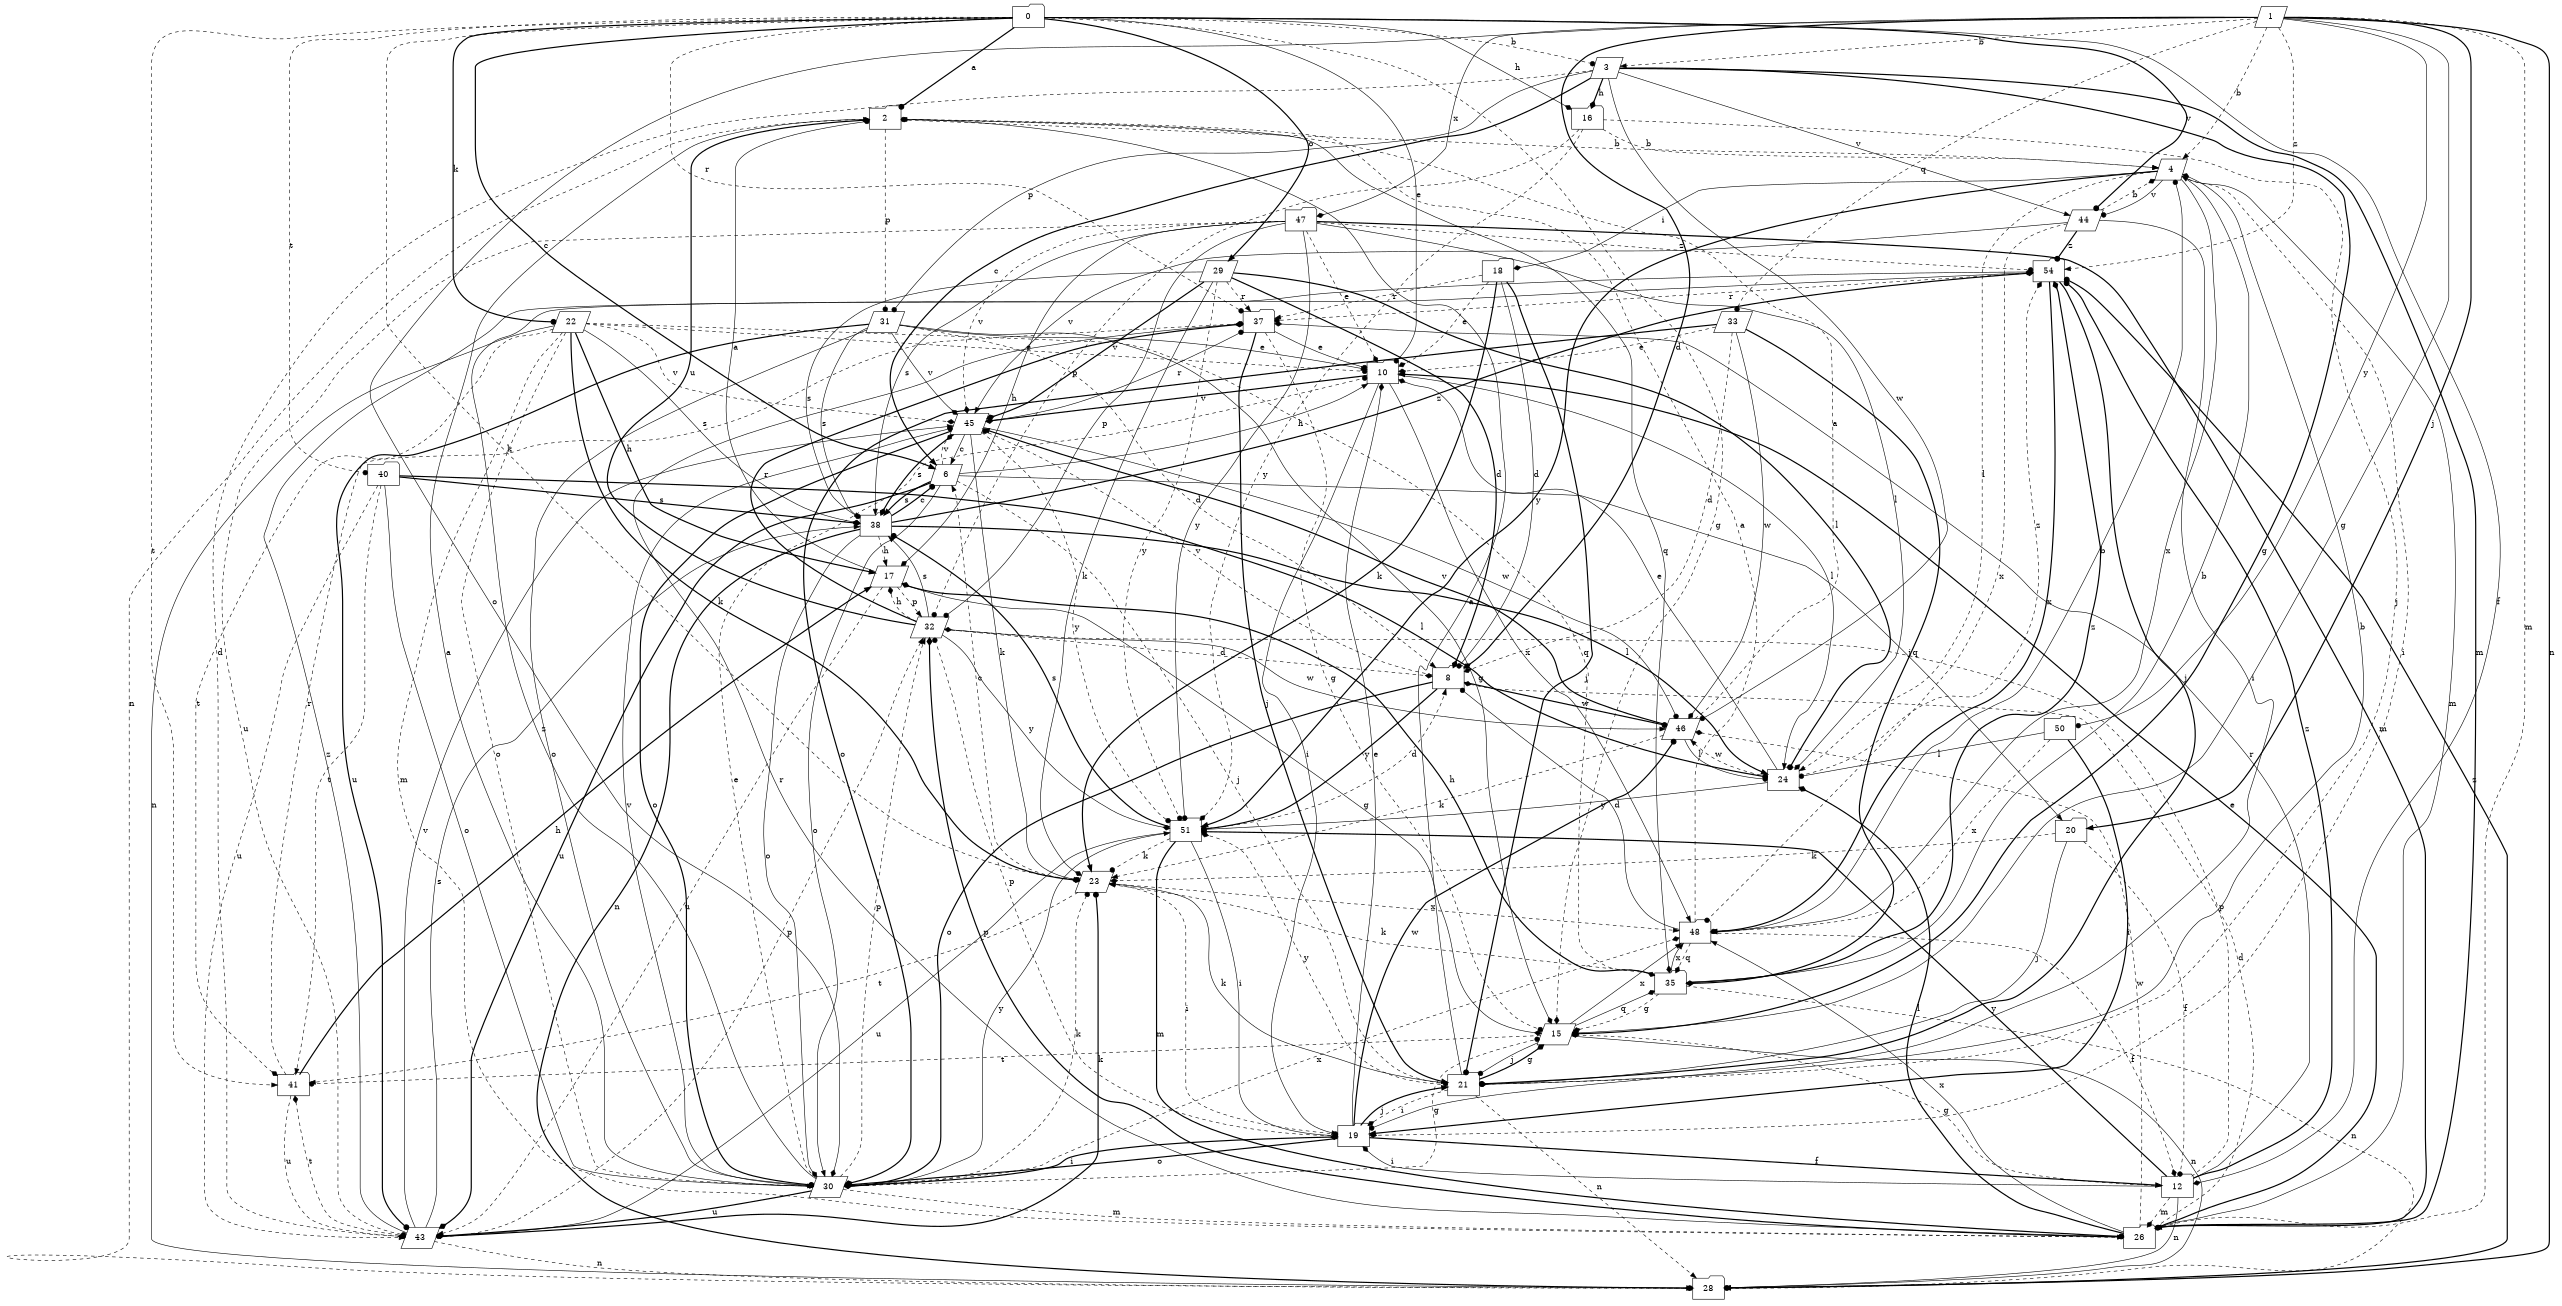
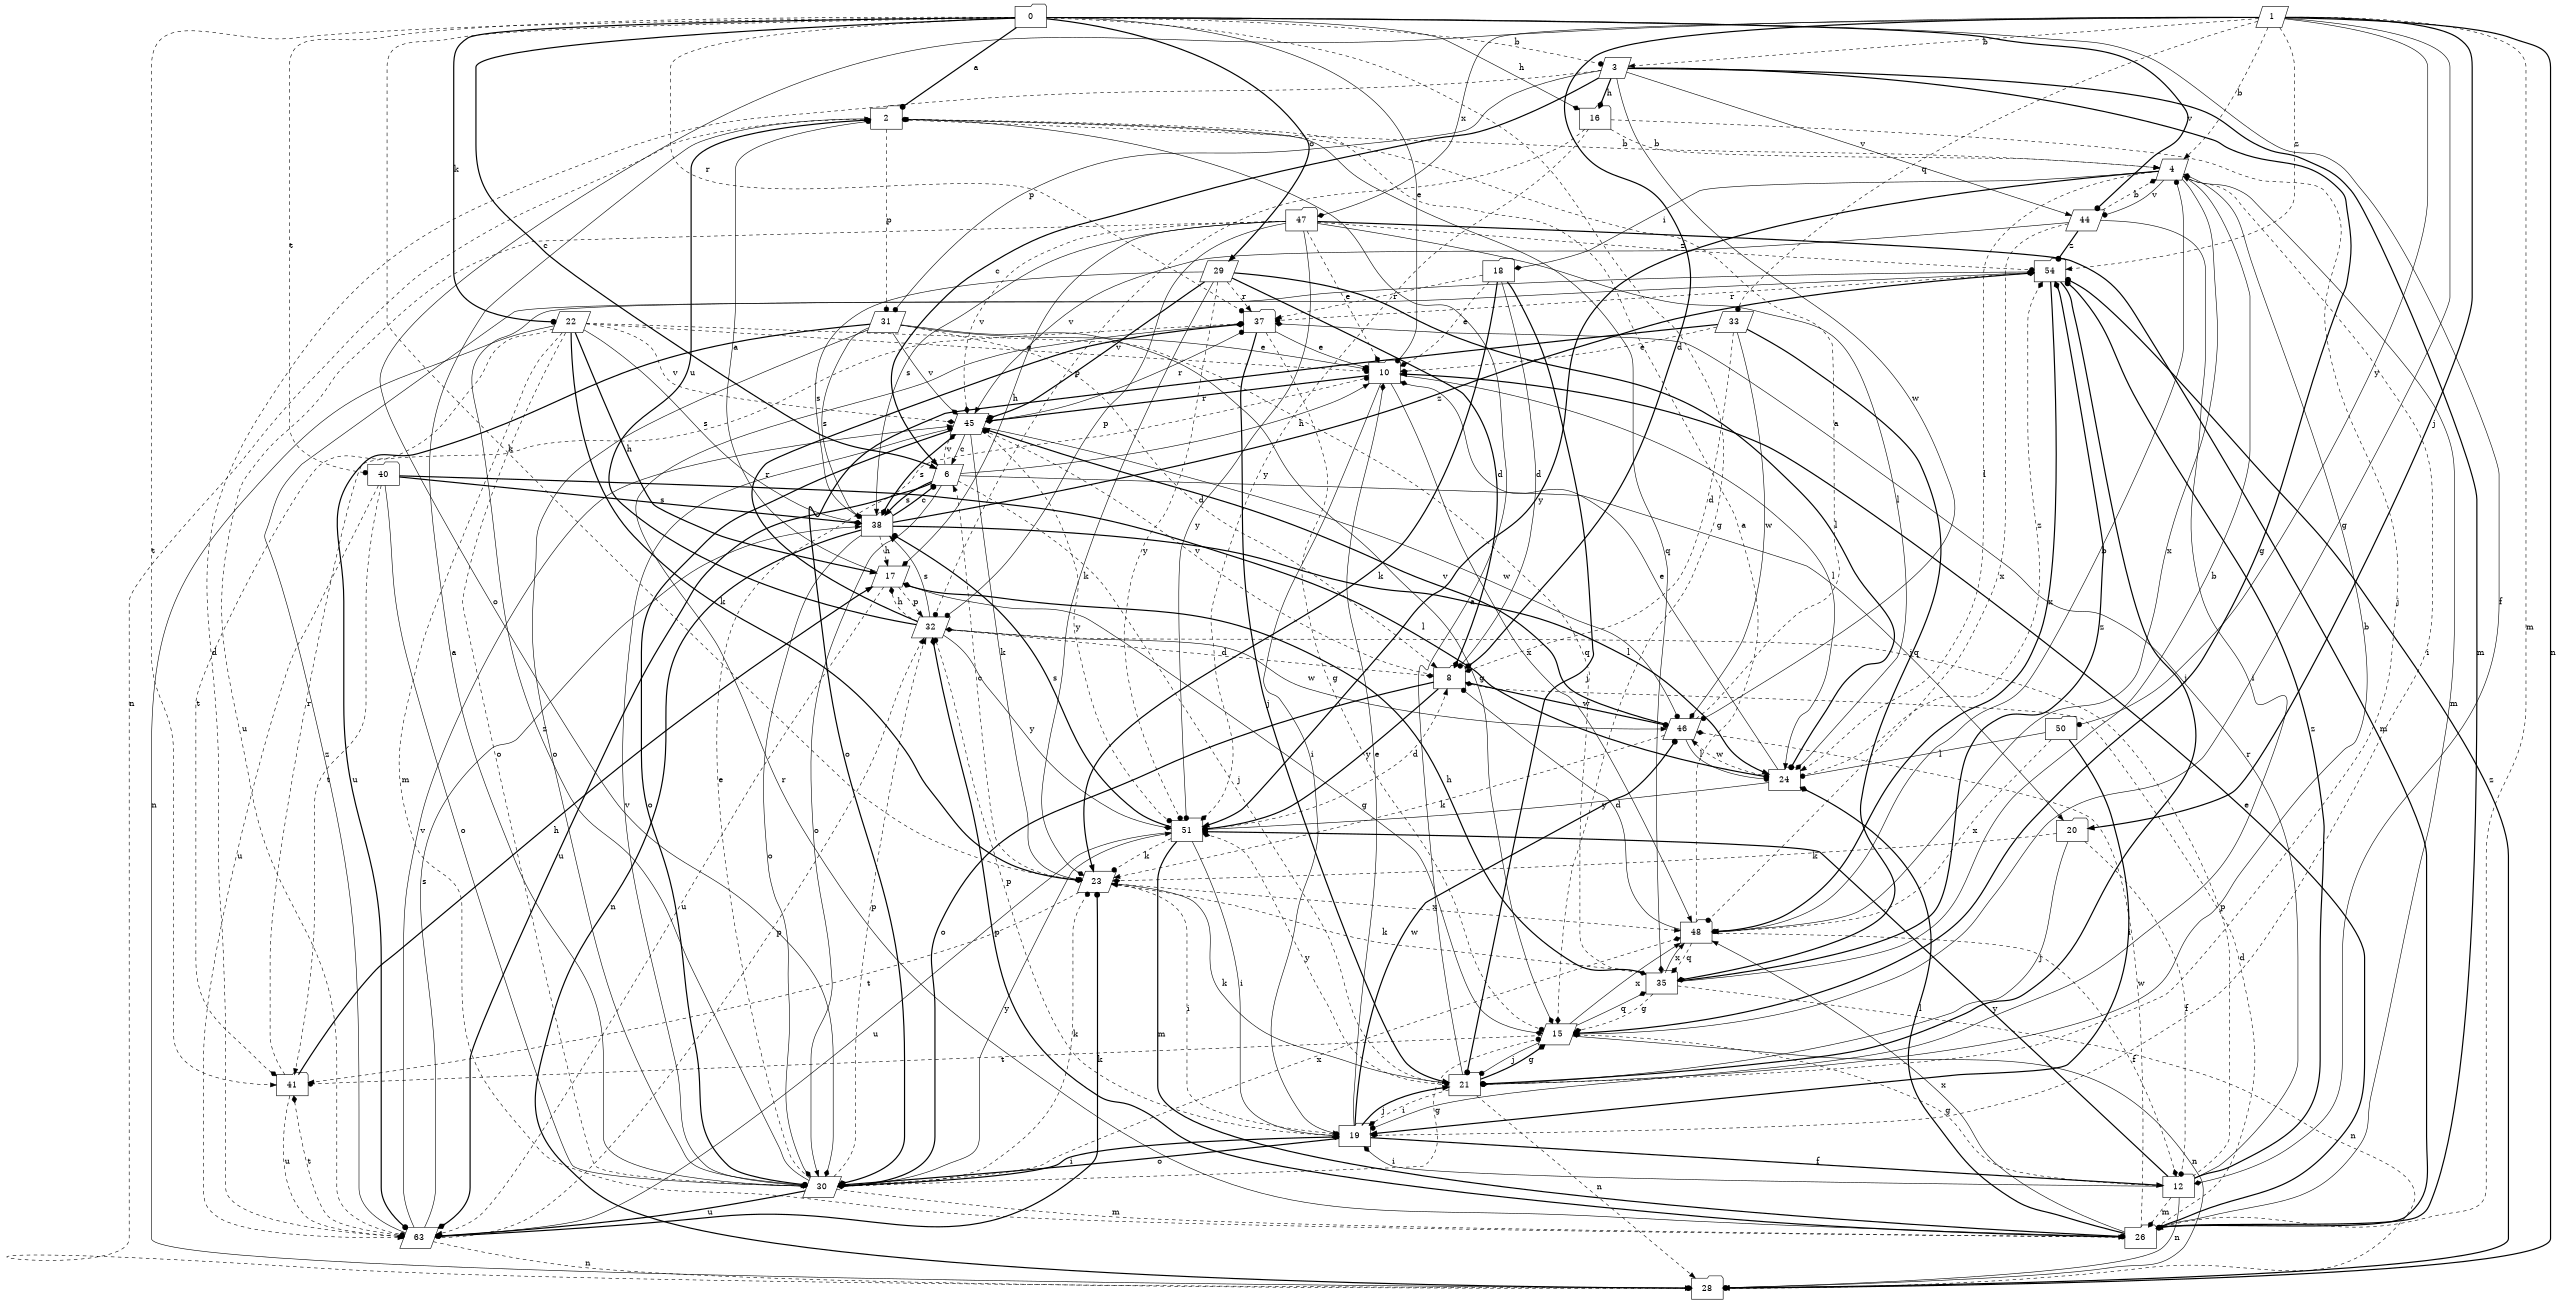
(1204, 398) -> (1204, 398)
(420, 1238) -> (419, 1238)
